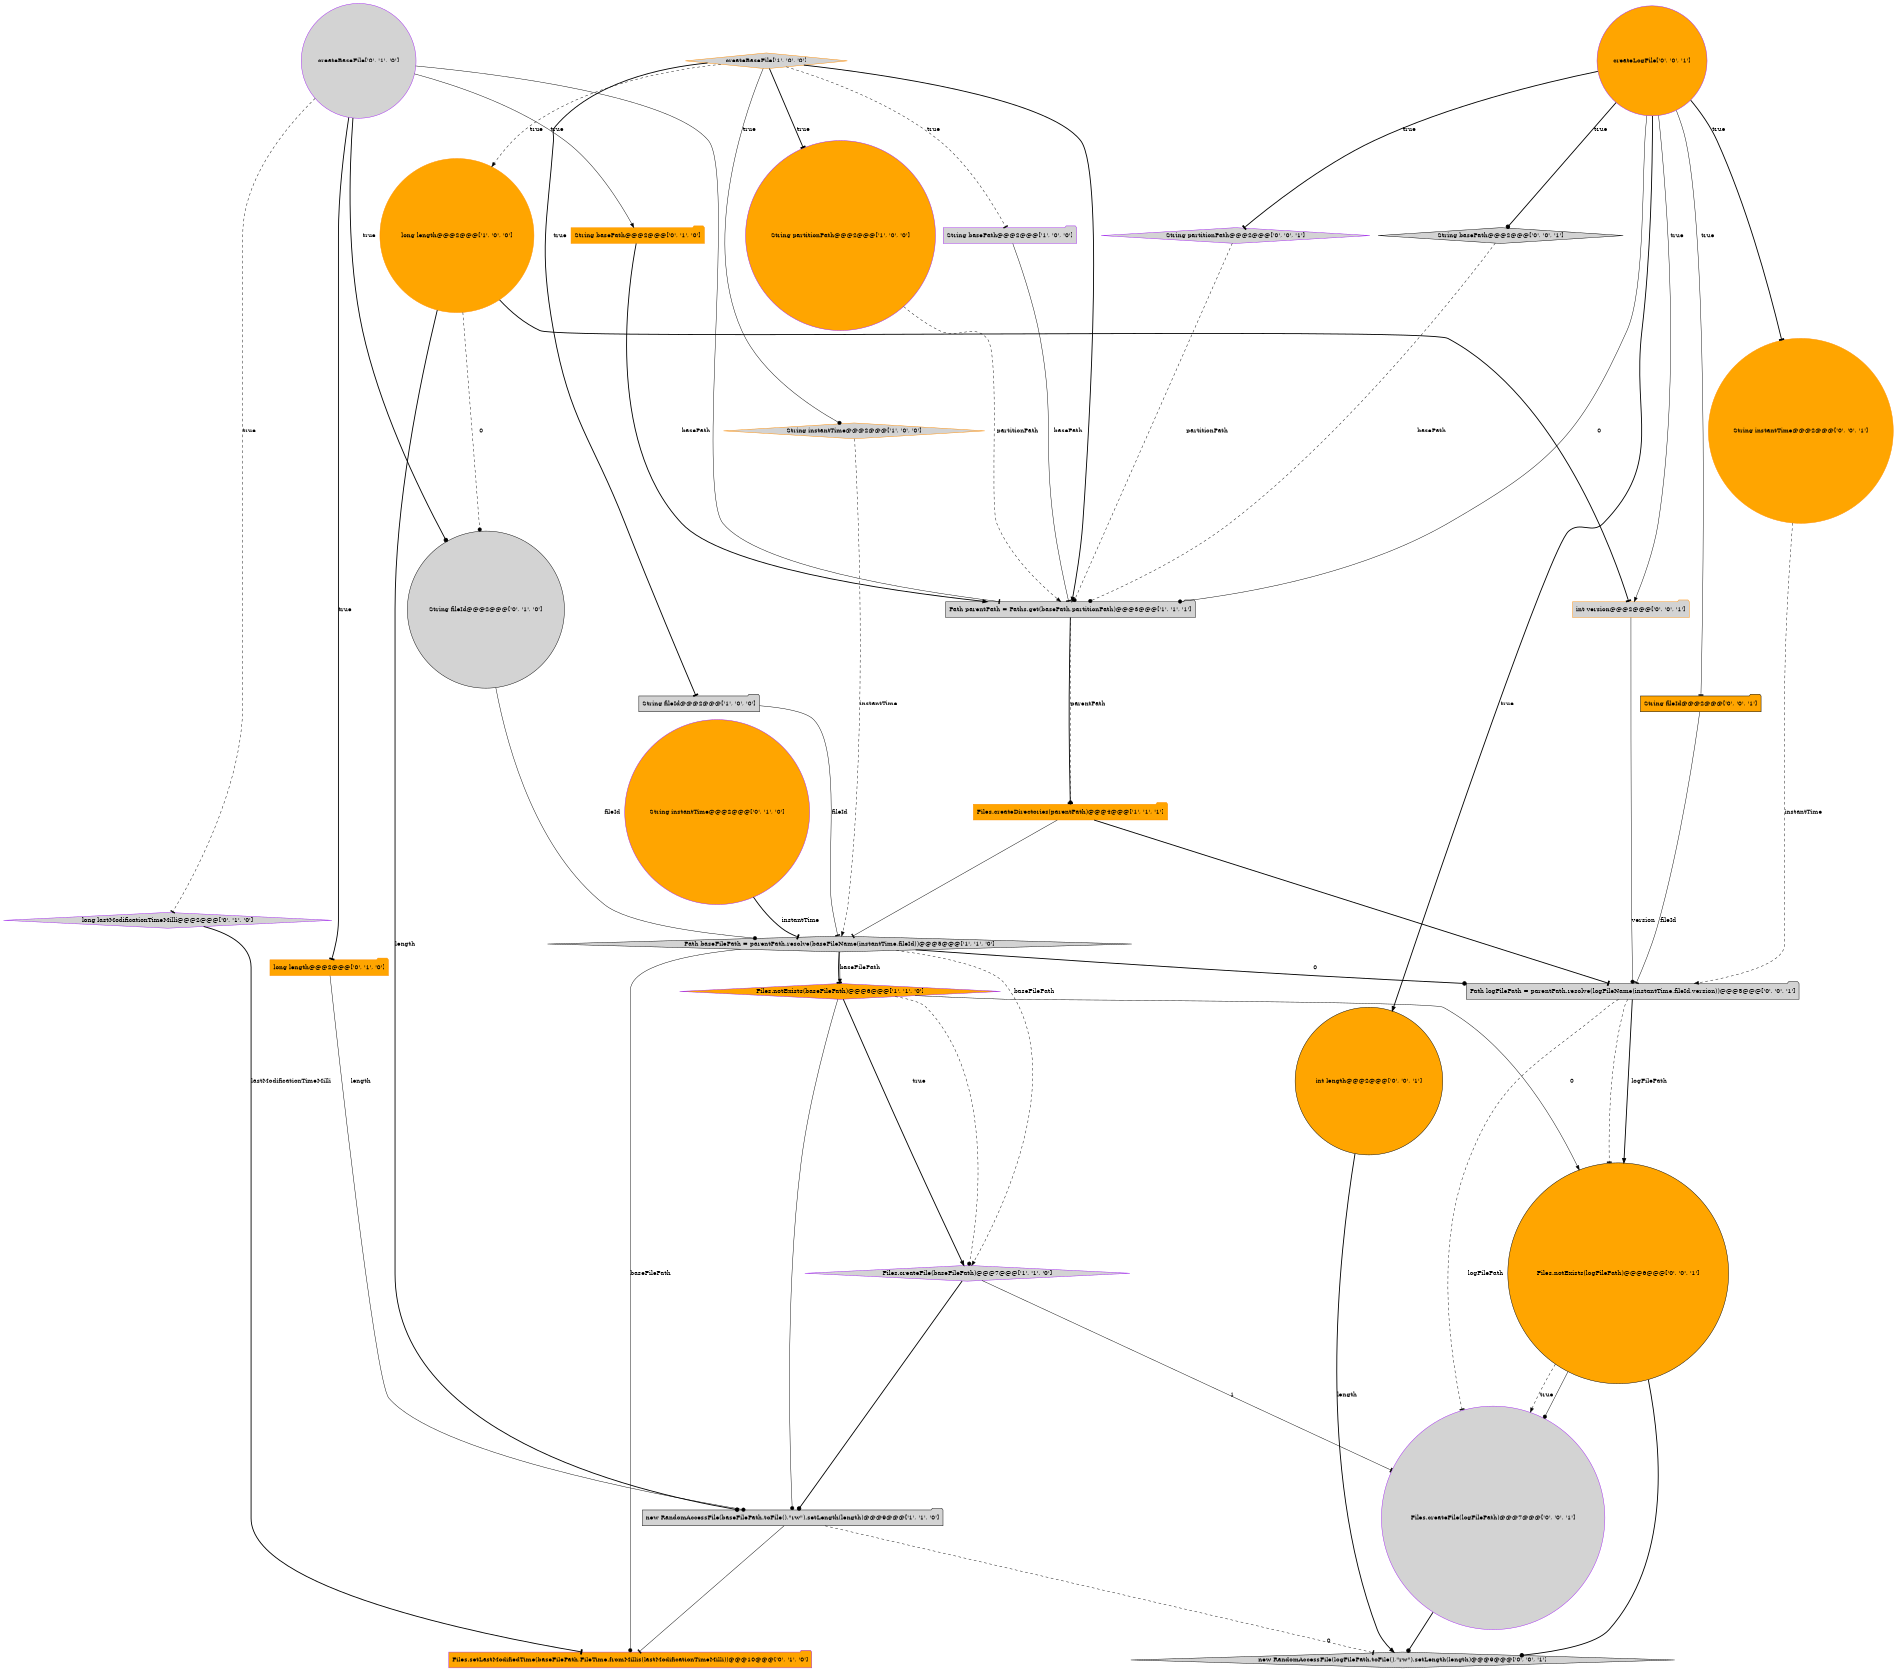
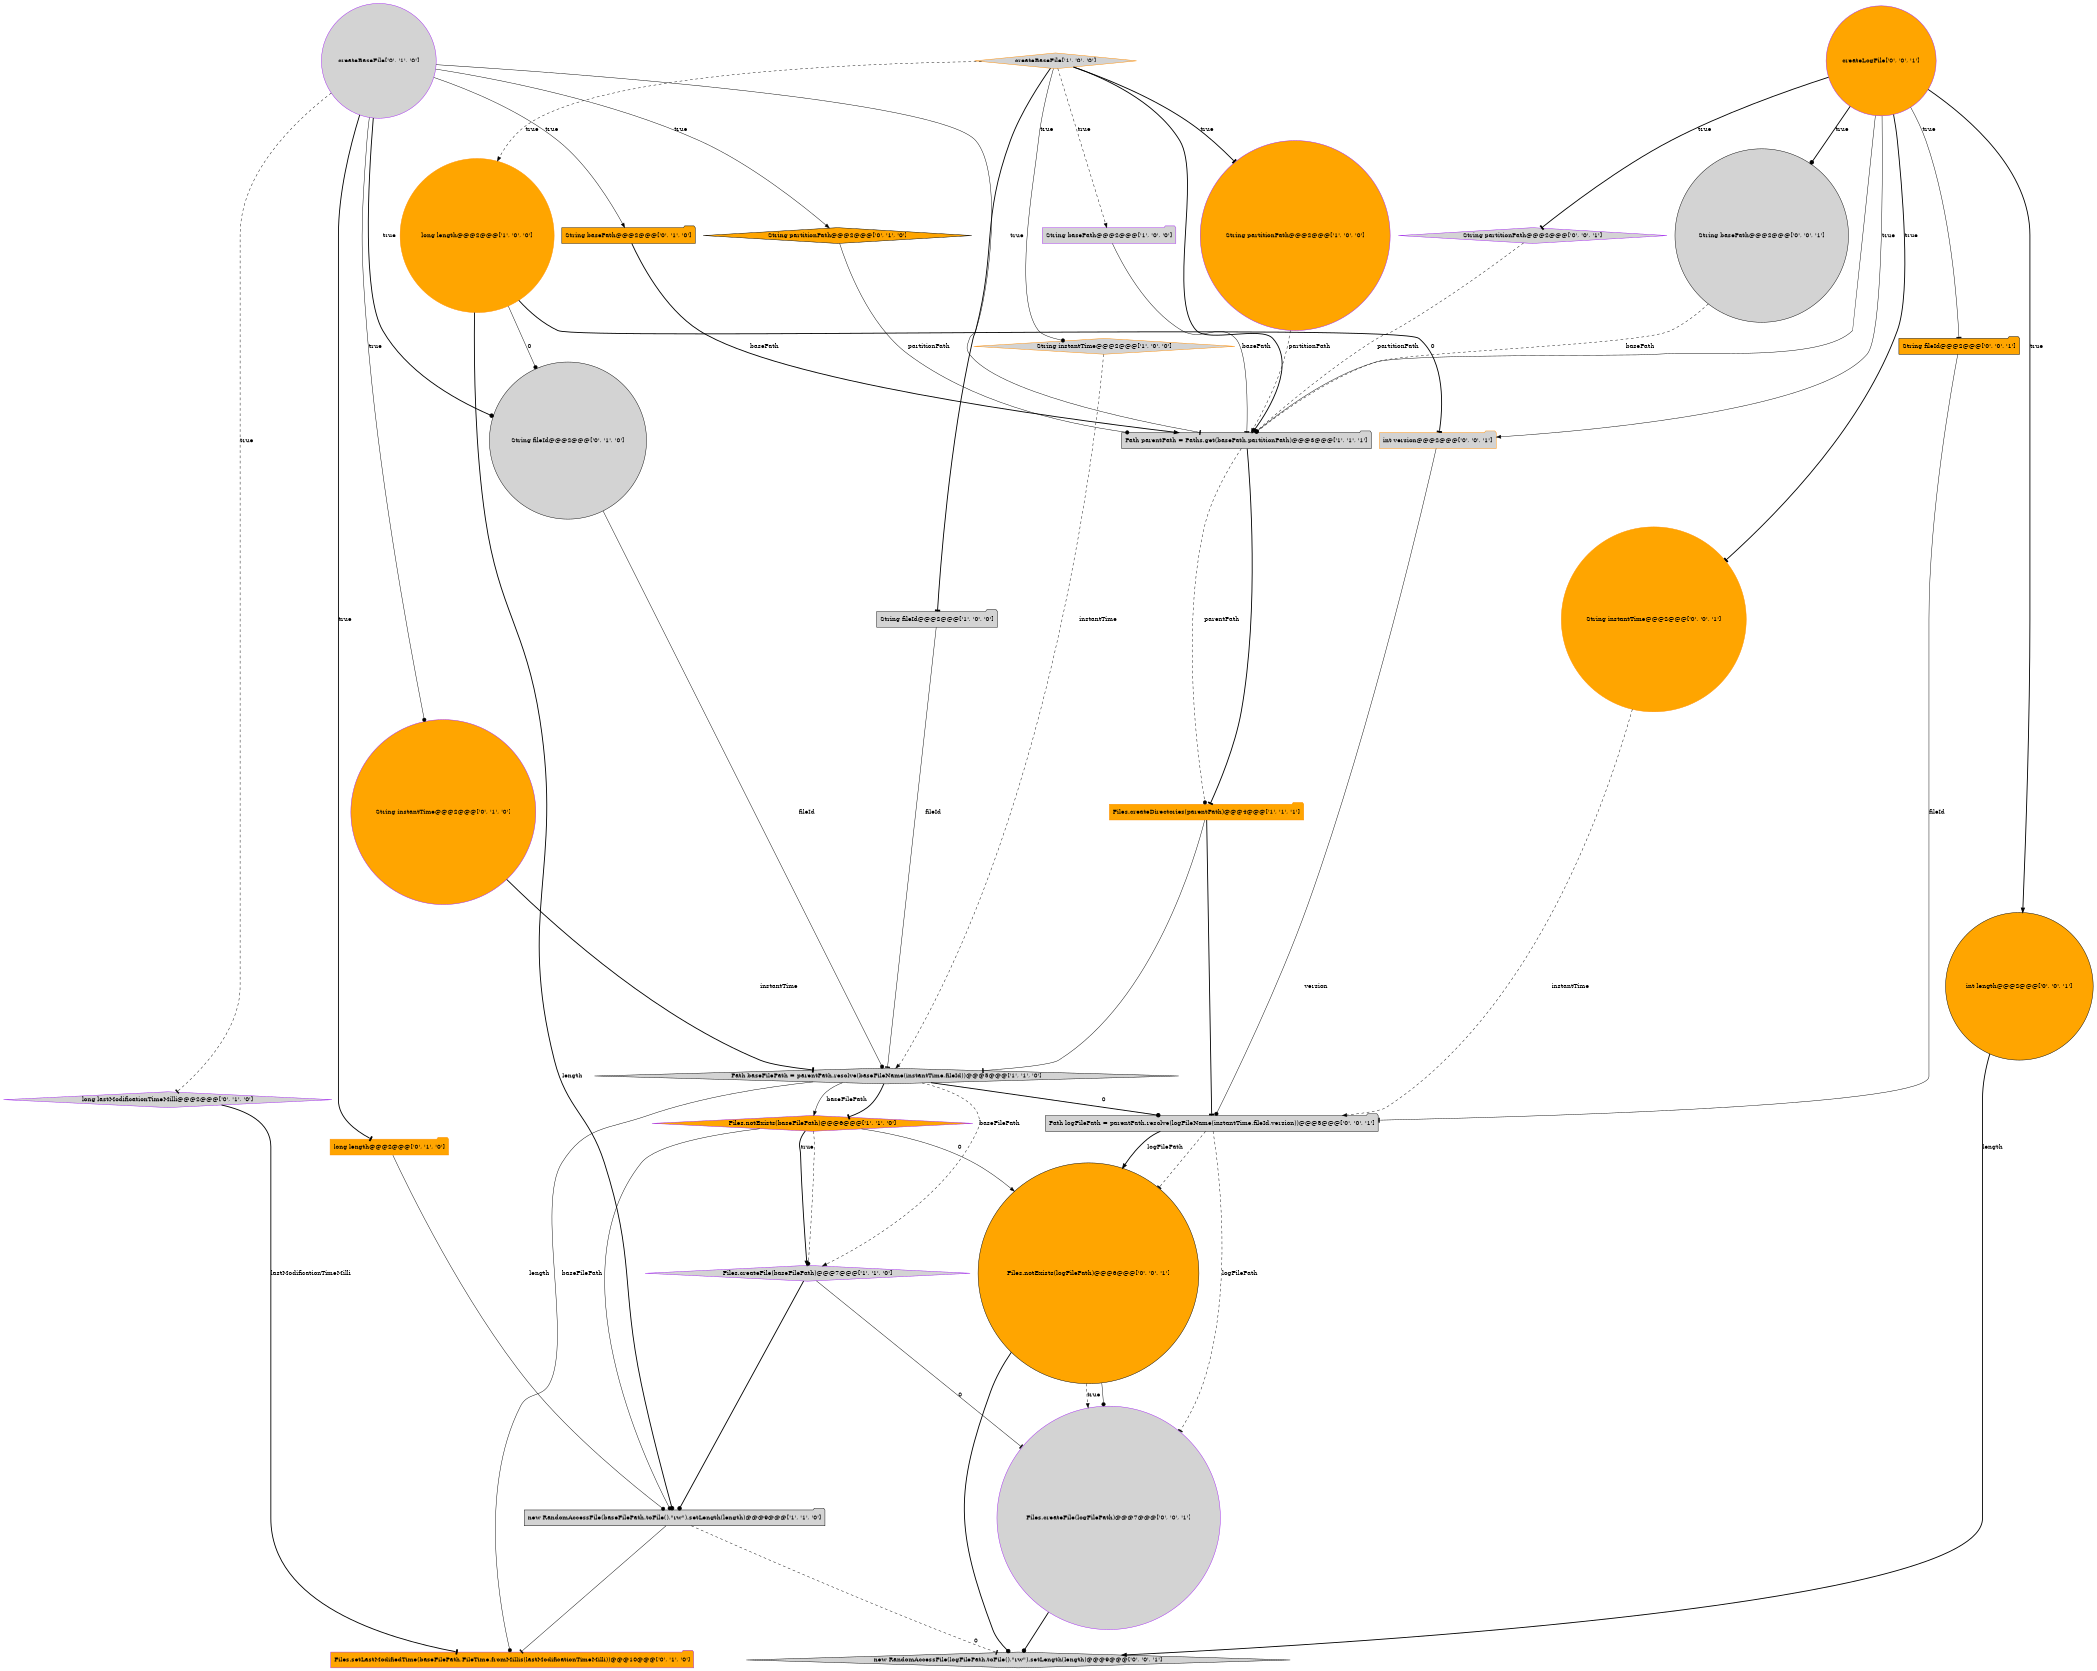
(914, 123) -> (1082, 146)
(638, 236) -> (629, 236)
none -> (837, 236)
(1501, 236) -> (1762, 236)
none -> (376, 419)
(471, 420) -> (522, 336)
(1232, 1395) -> (960, 1395)
